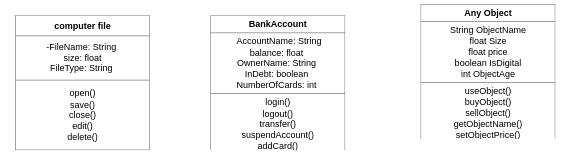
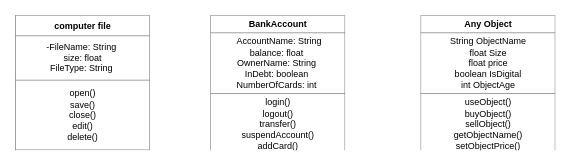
(488, 72) -> (488, 83)
